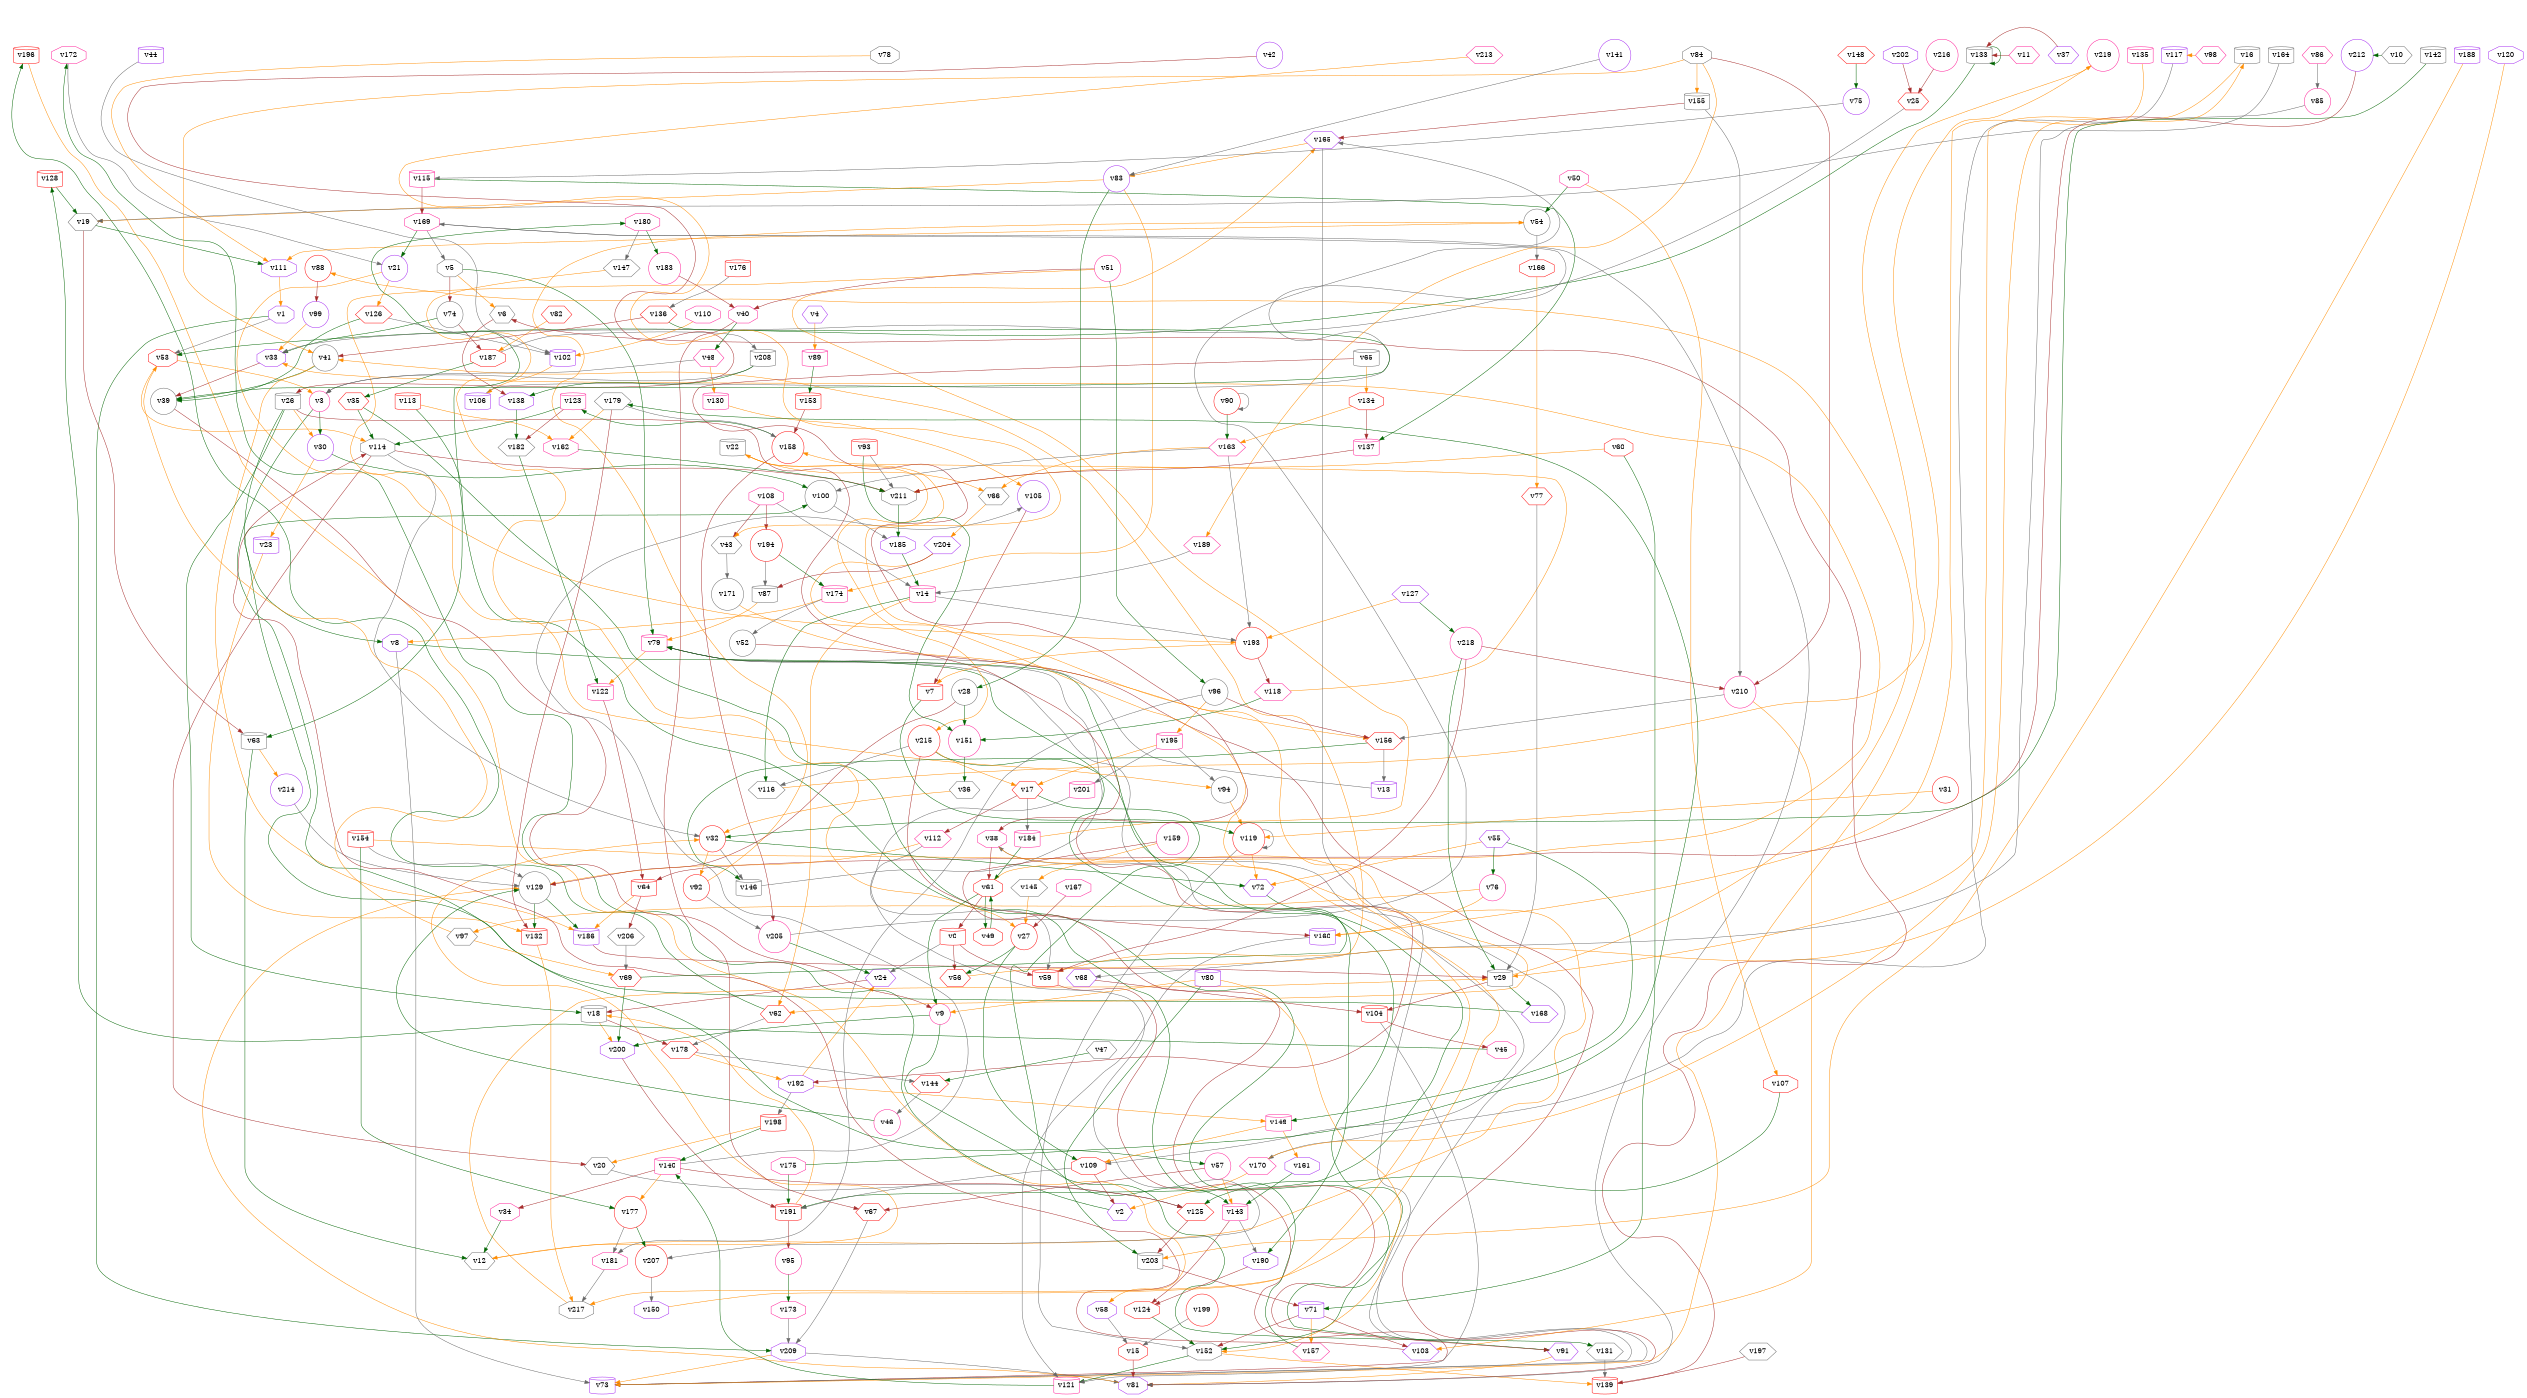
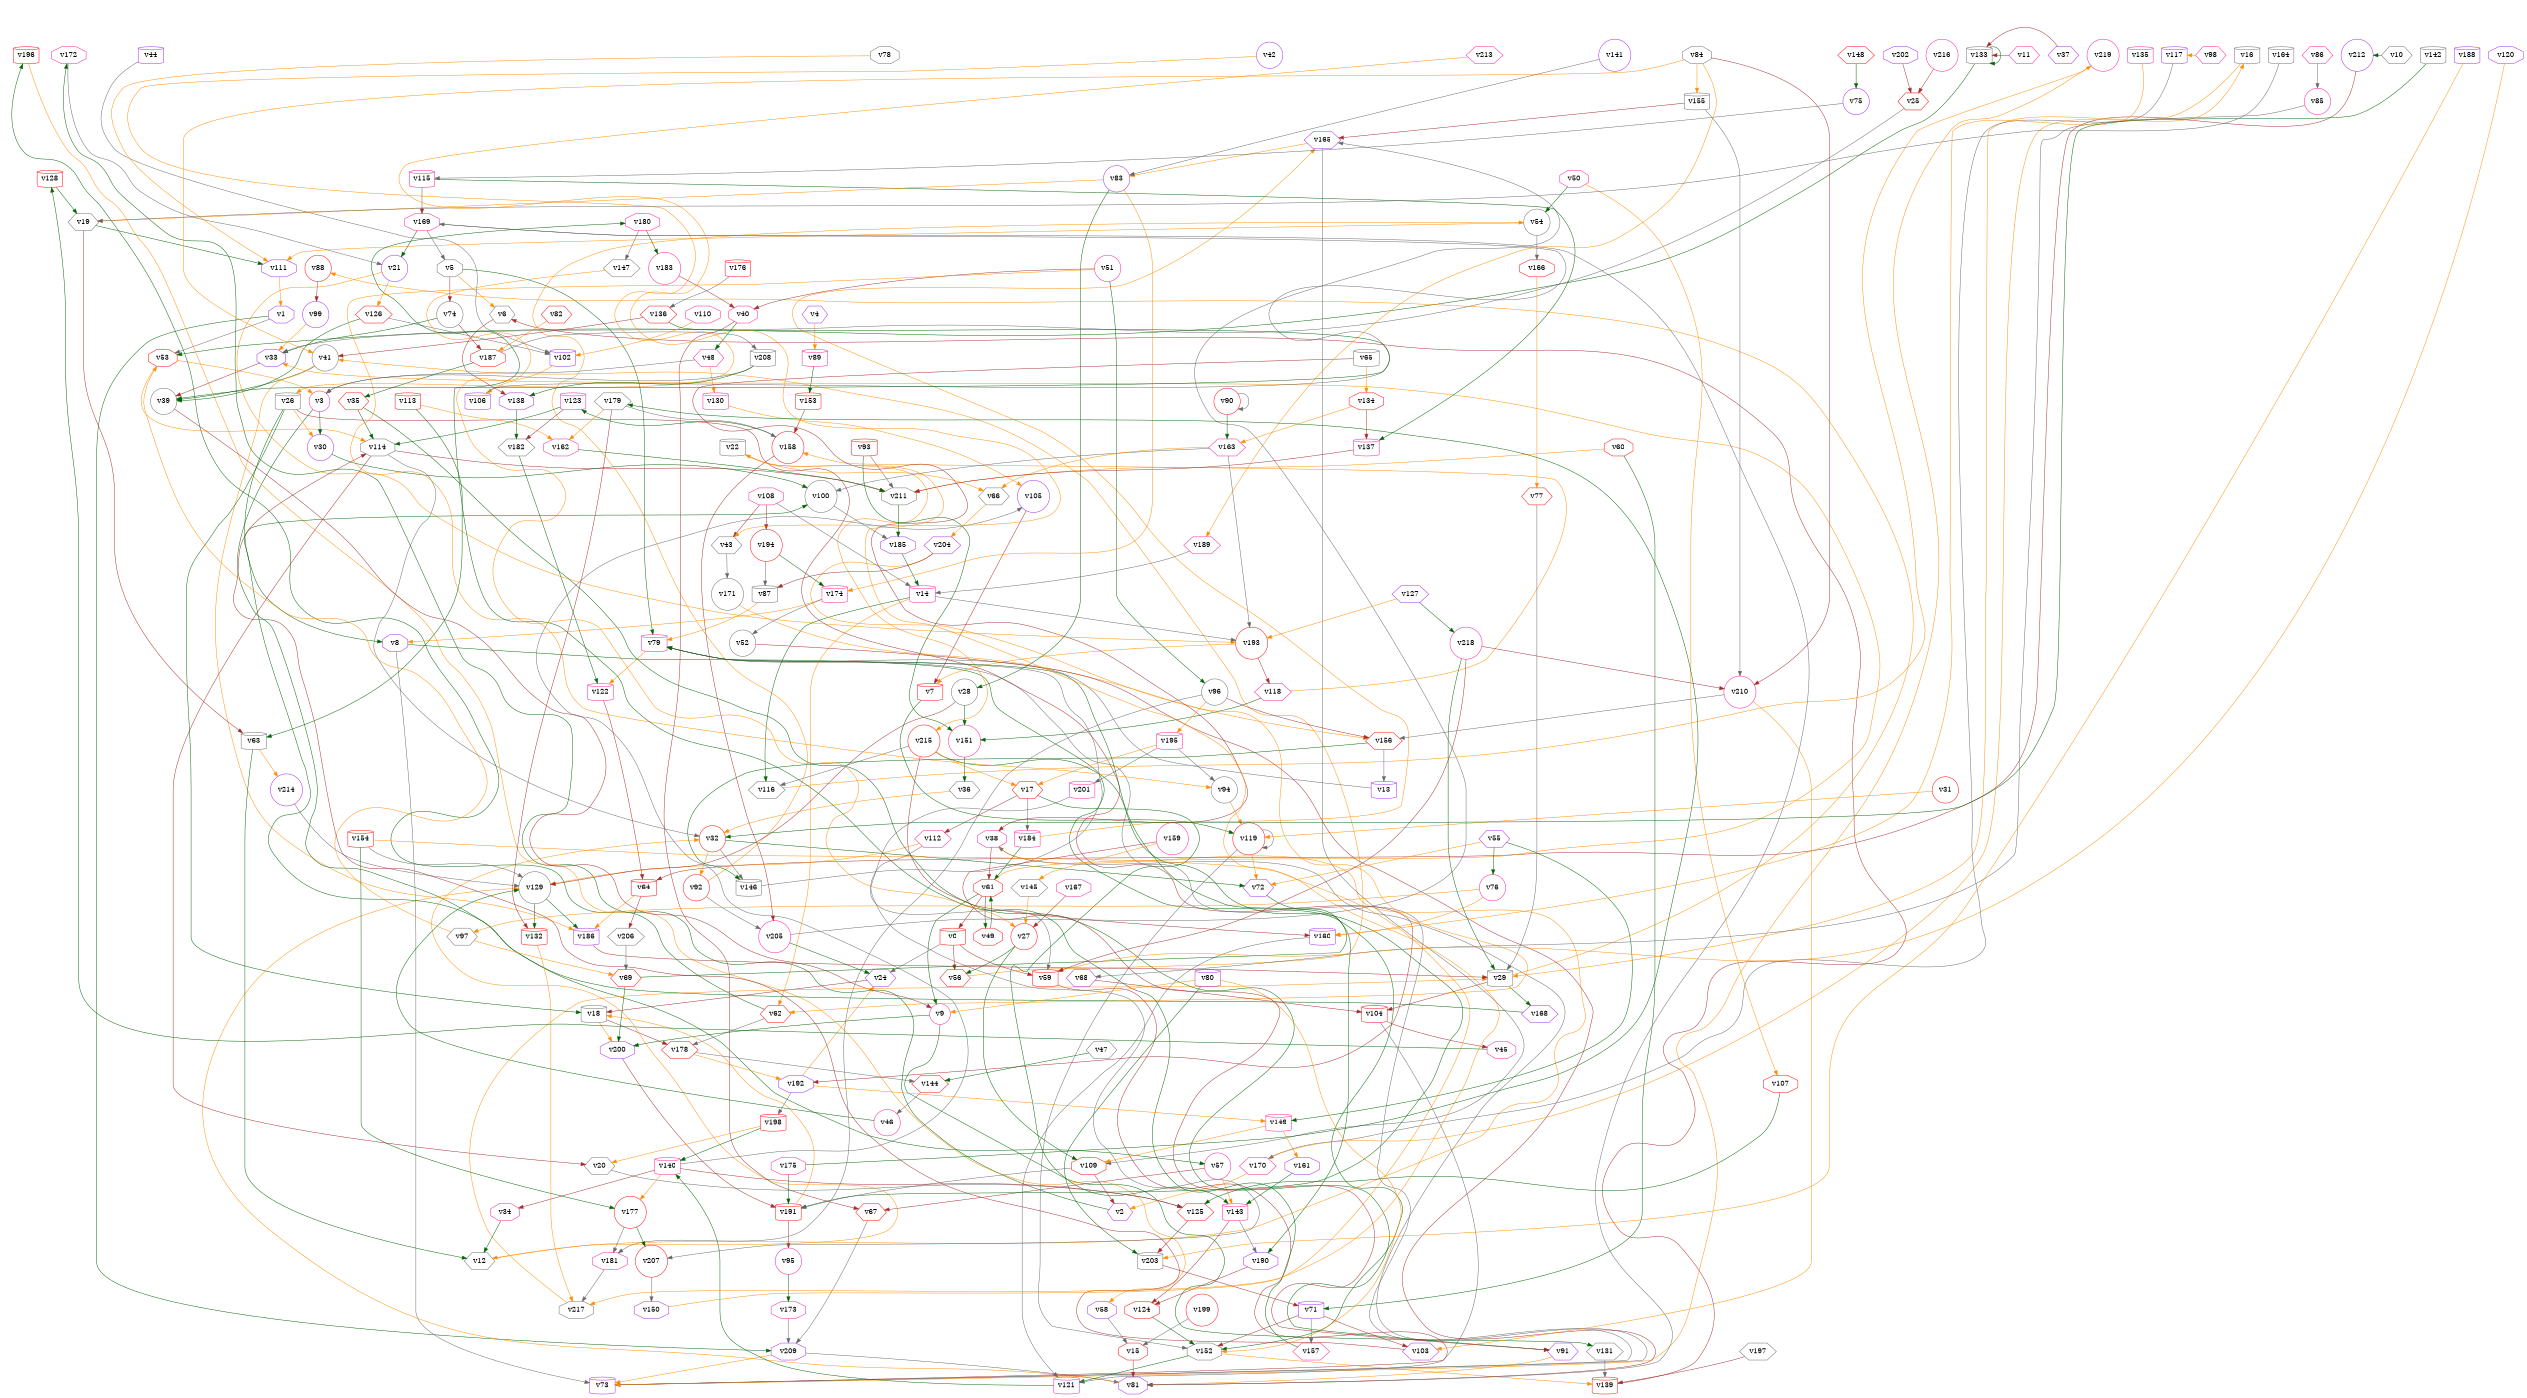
(192, 170) -> (192, 170)
(266, 545) -> none
(1311, 1326) -> (1311, 1326)
